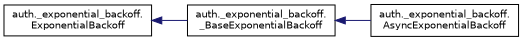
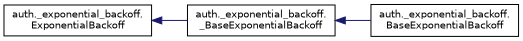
(445, 20) -> (445, 20)
